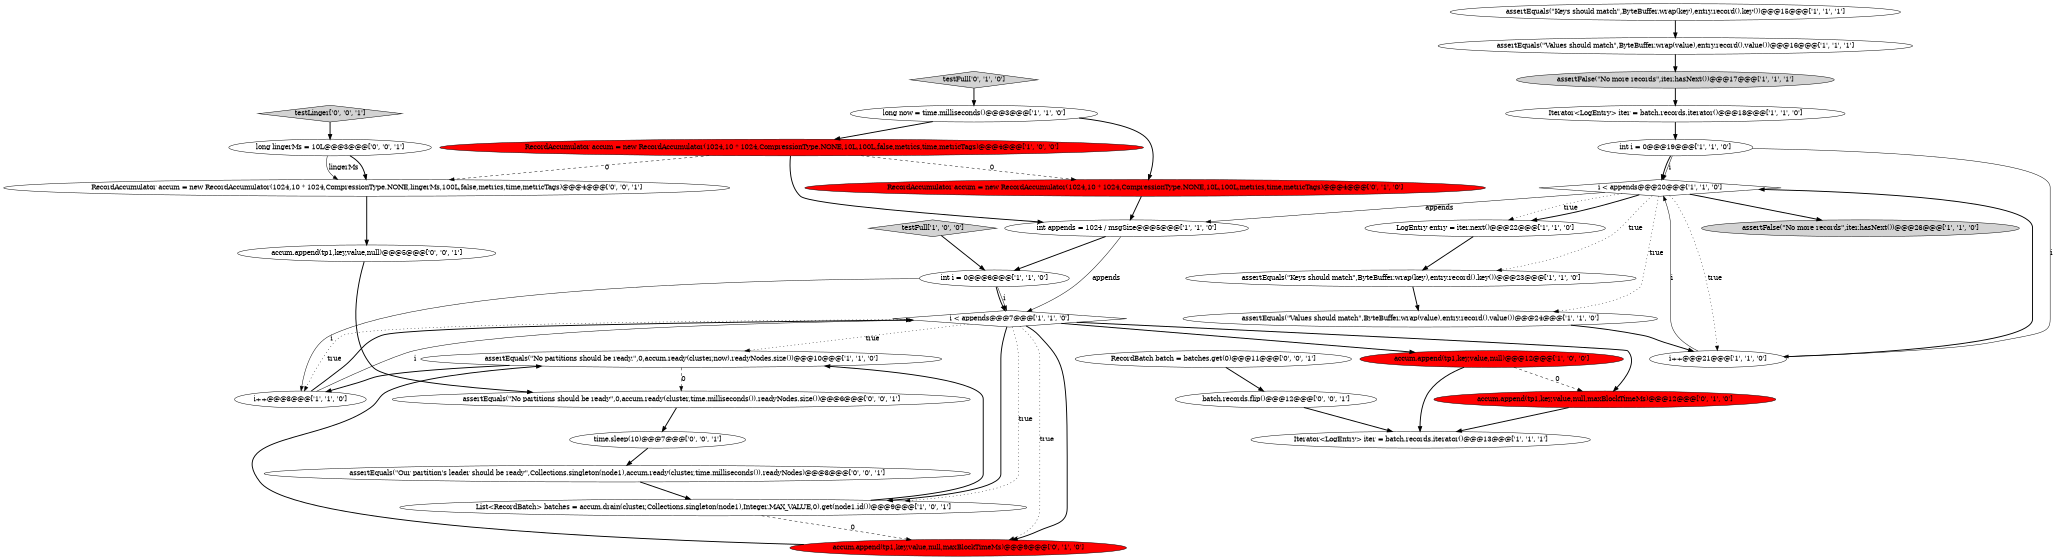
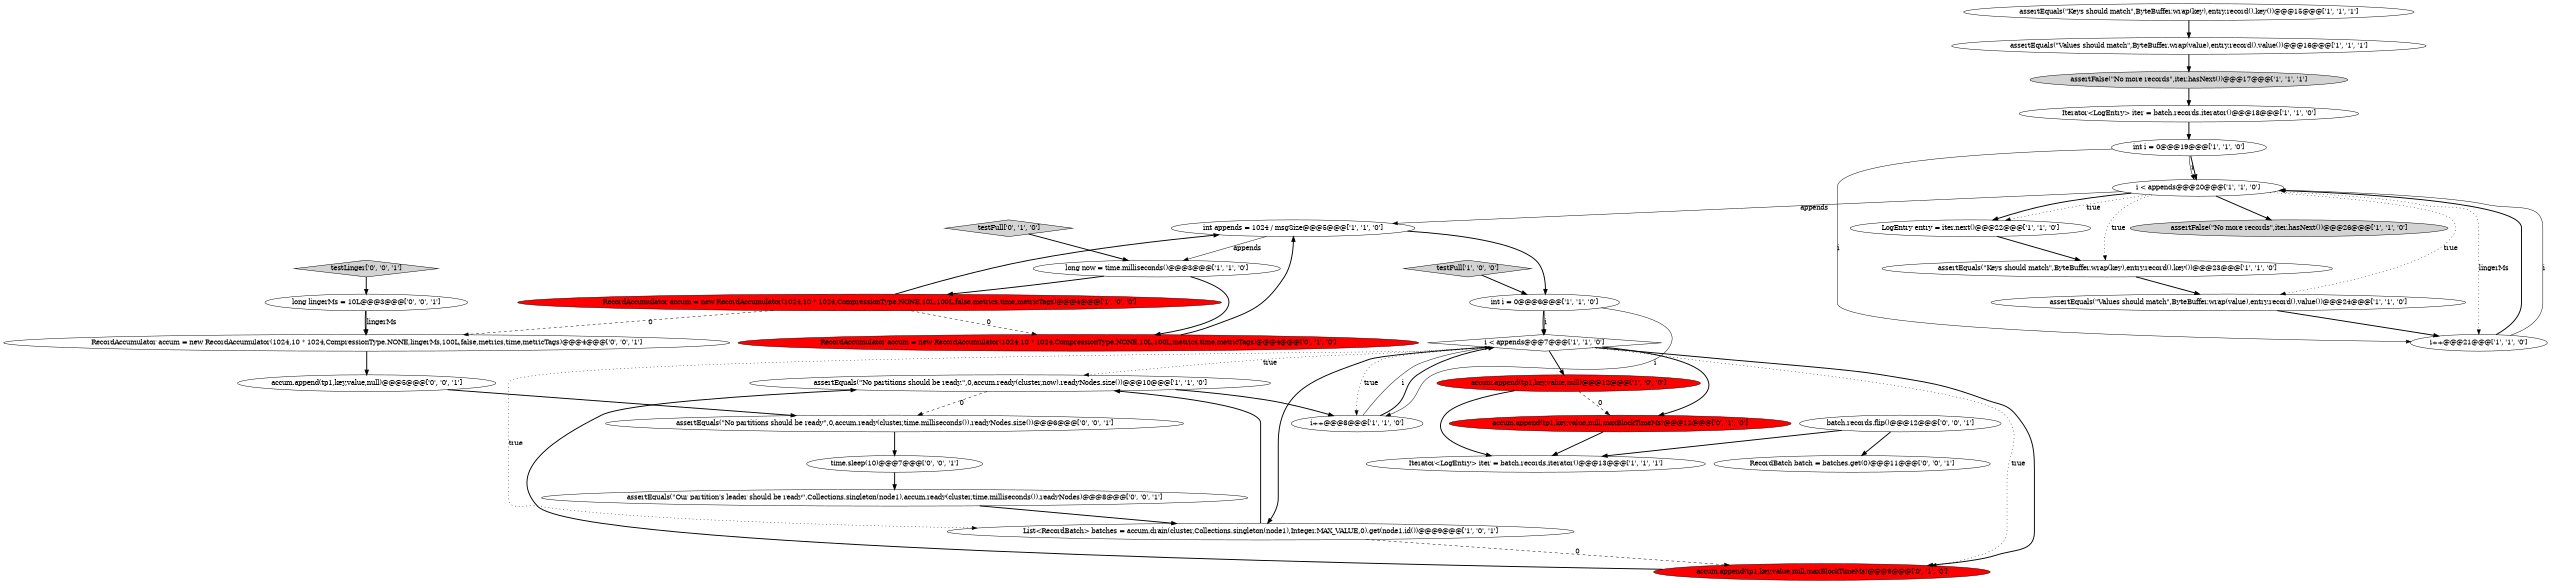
(1660, 188) -> (2198, 188)
(1715, 278) -> (2494, 269)
(1082, 280) -> (1227, 248)
(1243, 378) -> (1878, 442)
